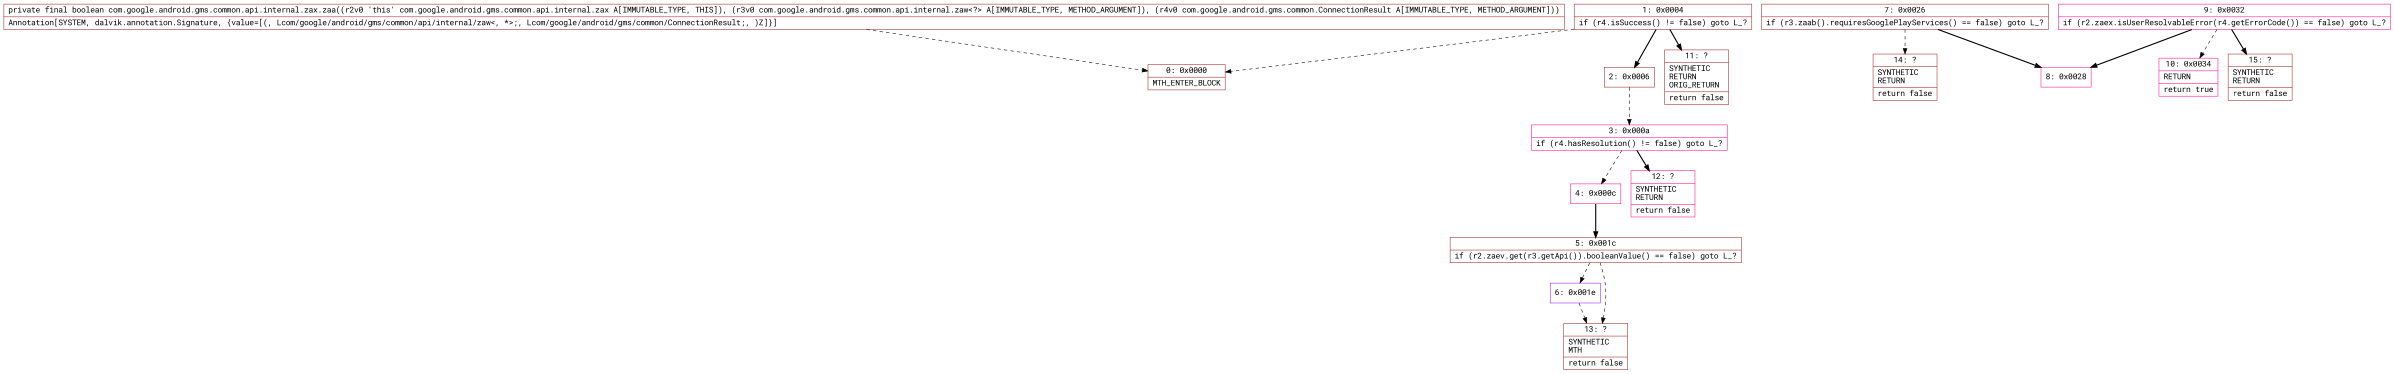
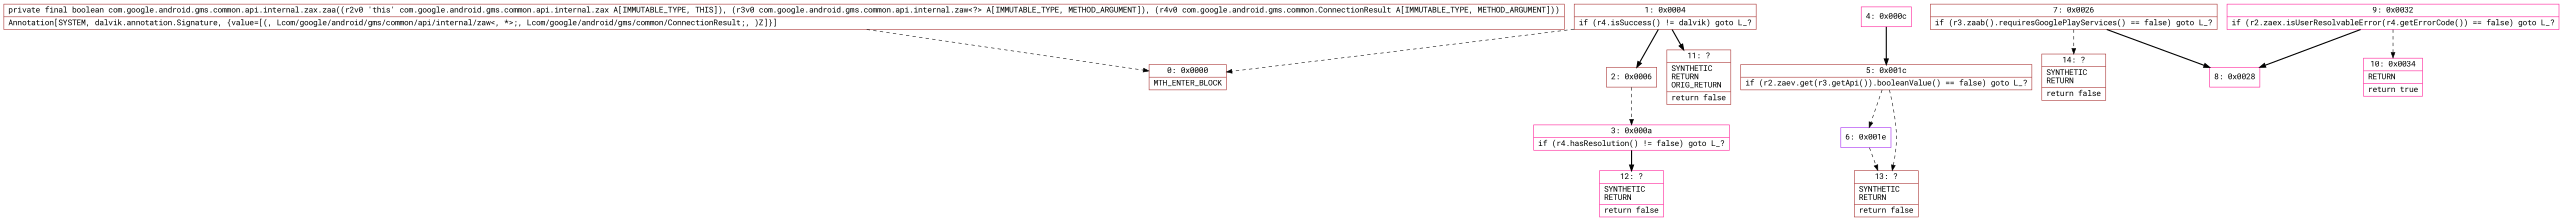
(1663, 23) -> (1665, 23)
(2260, 77) -> none
(1613, 165) -> none
(1575, 350) -> (1873, 198)
